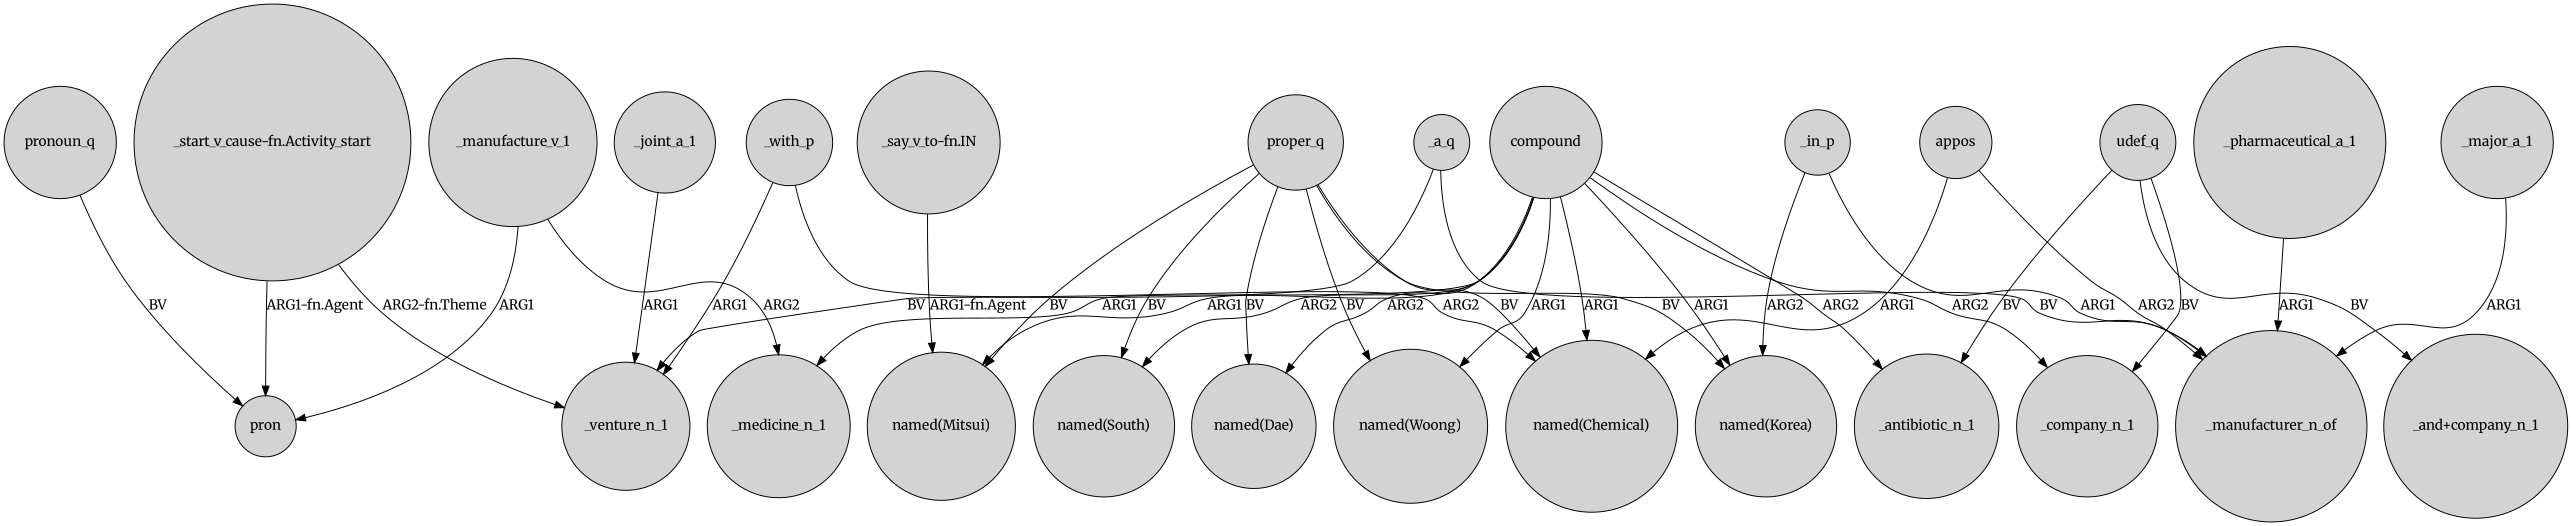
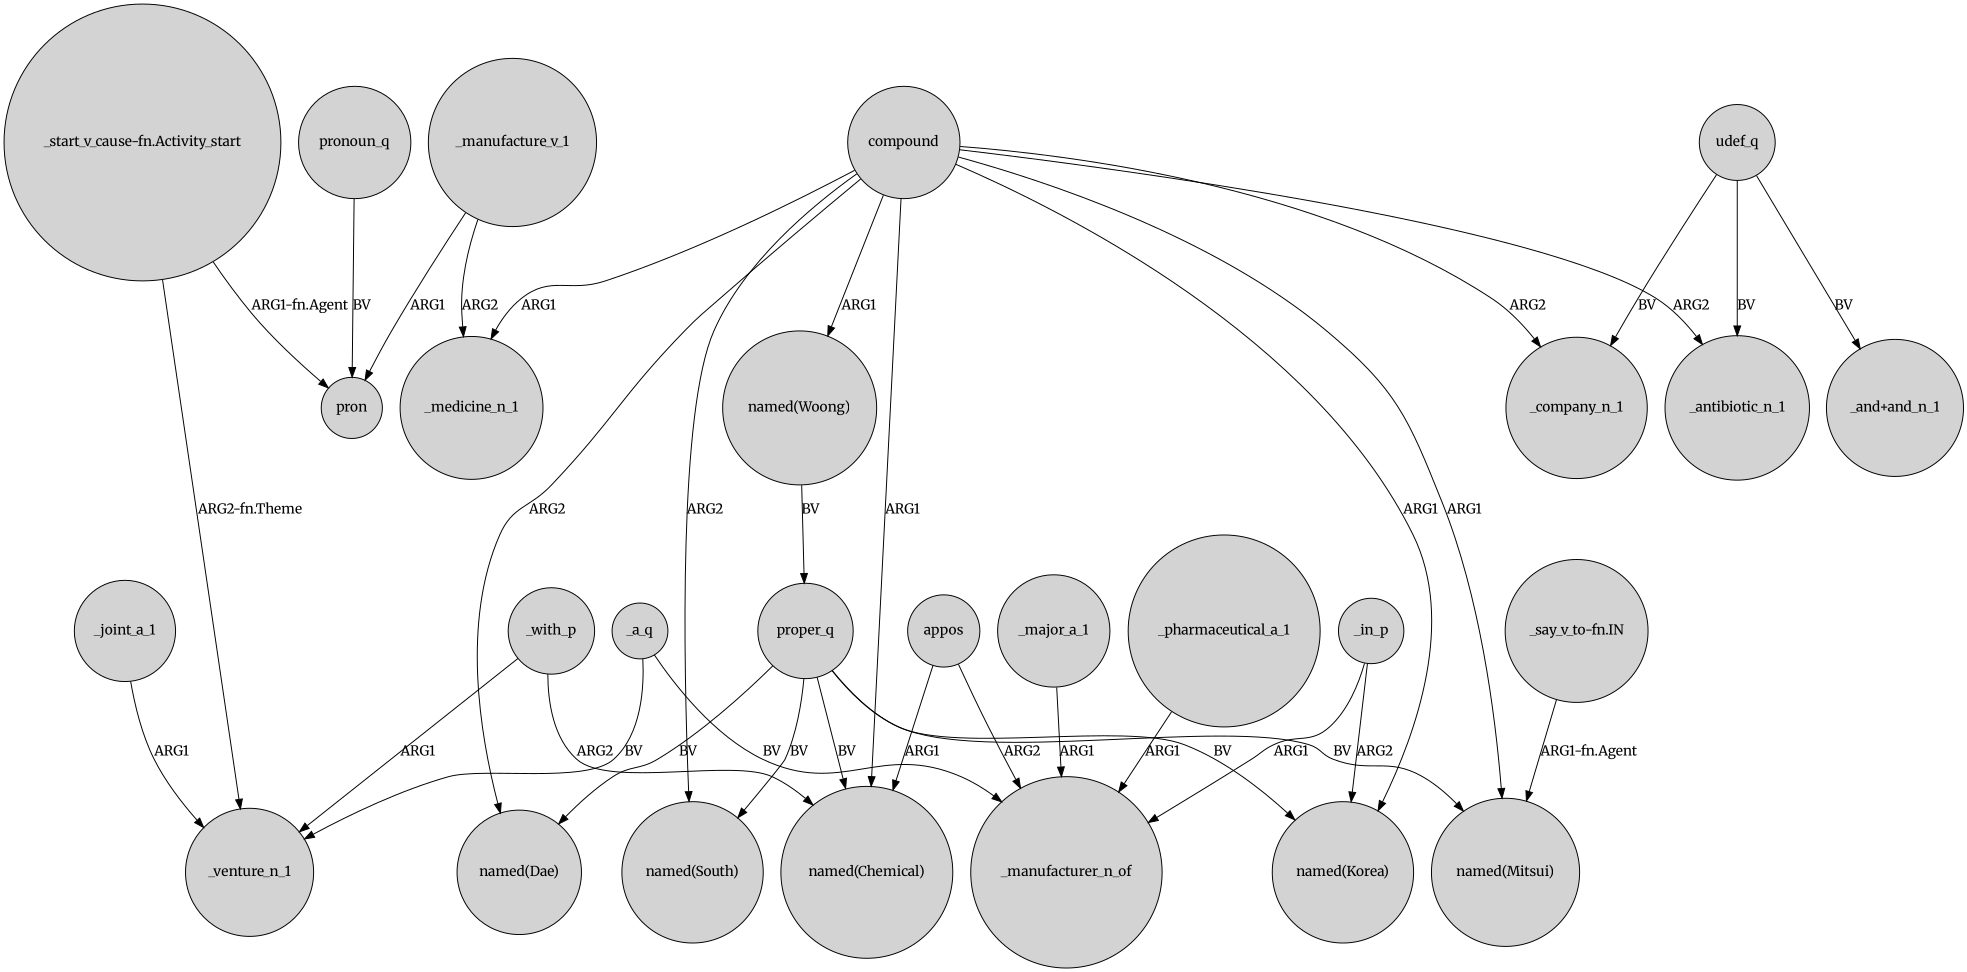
(1331, 272) -> (803, 529)
(2476, 426) -> (1895, 408)
